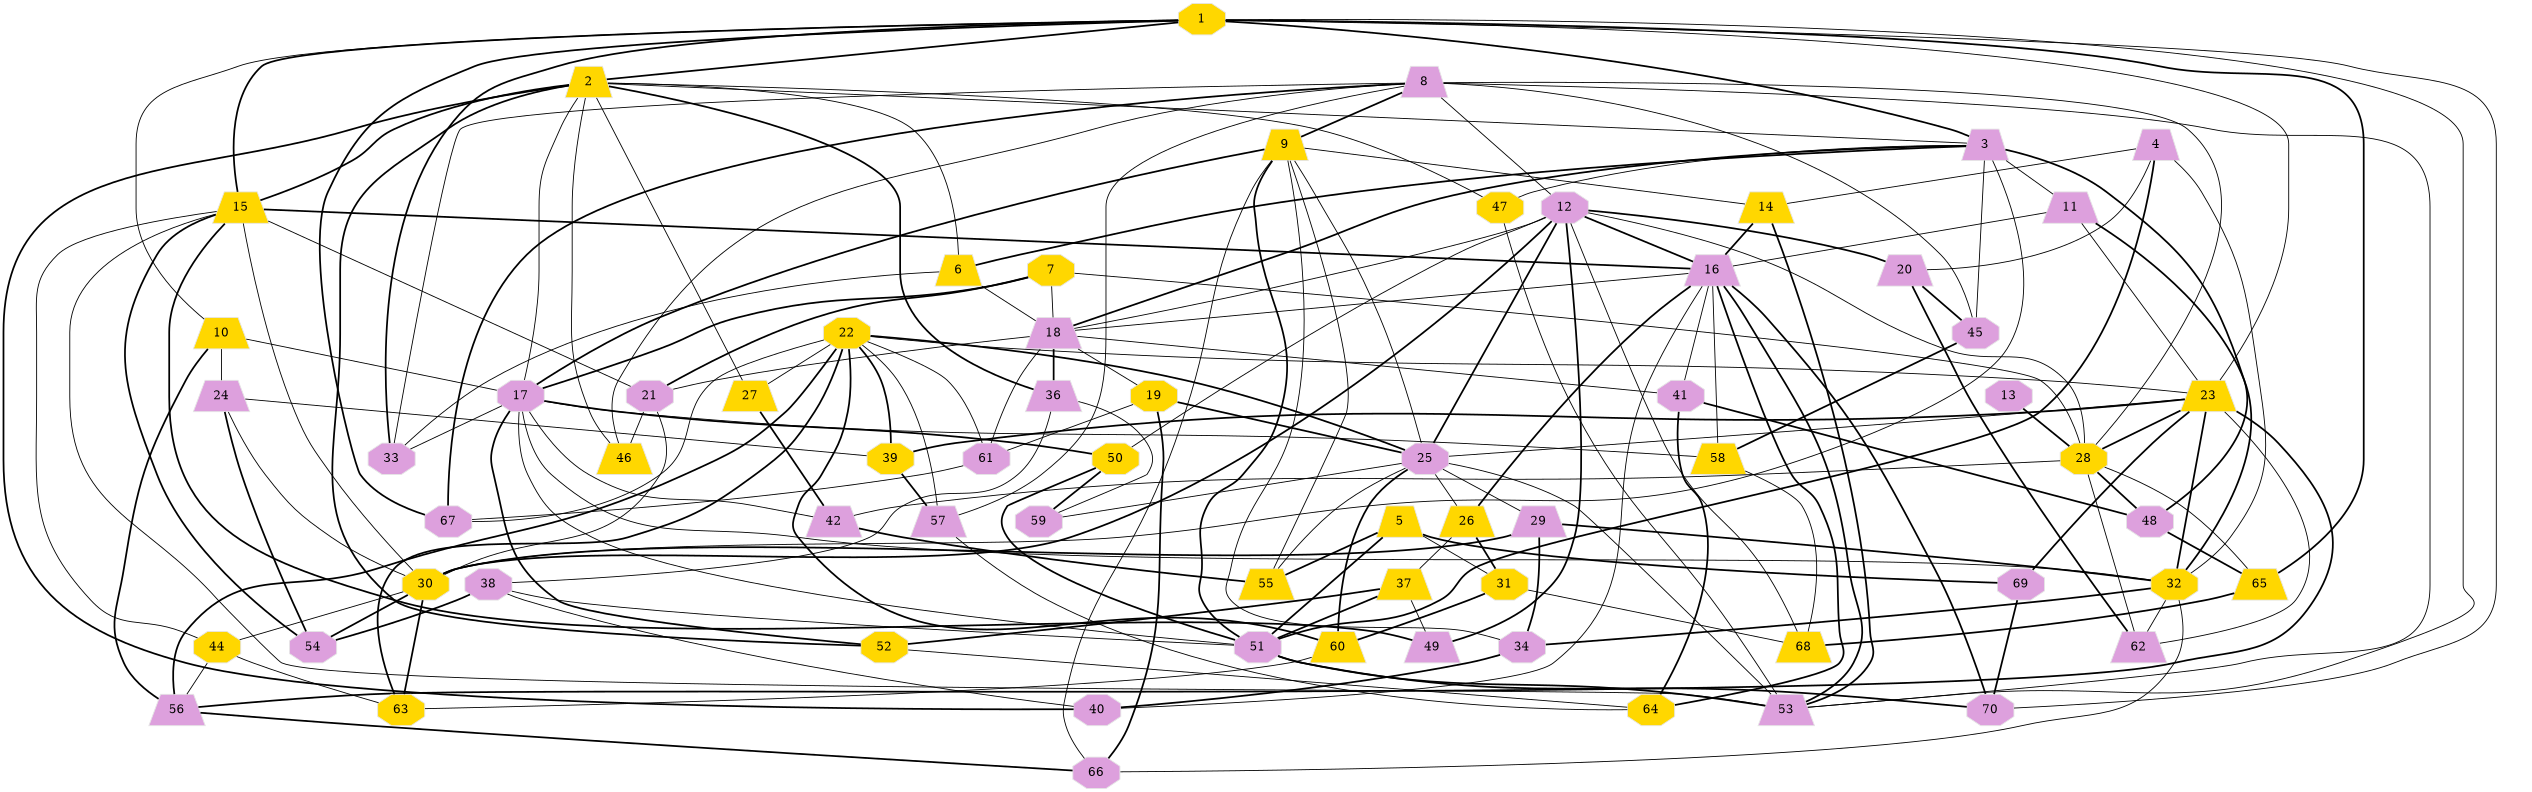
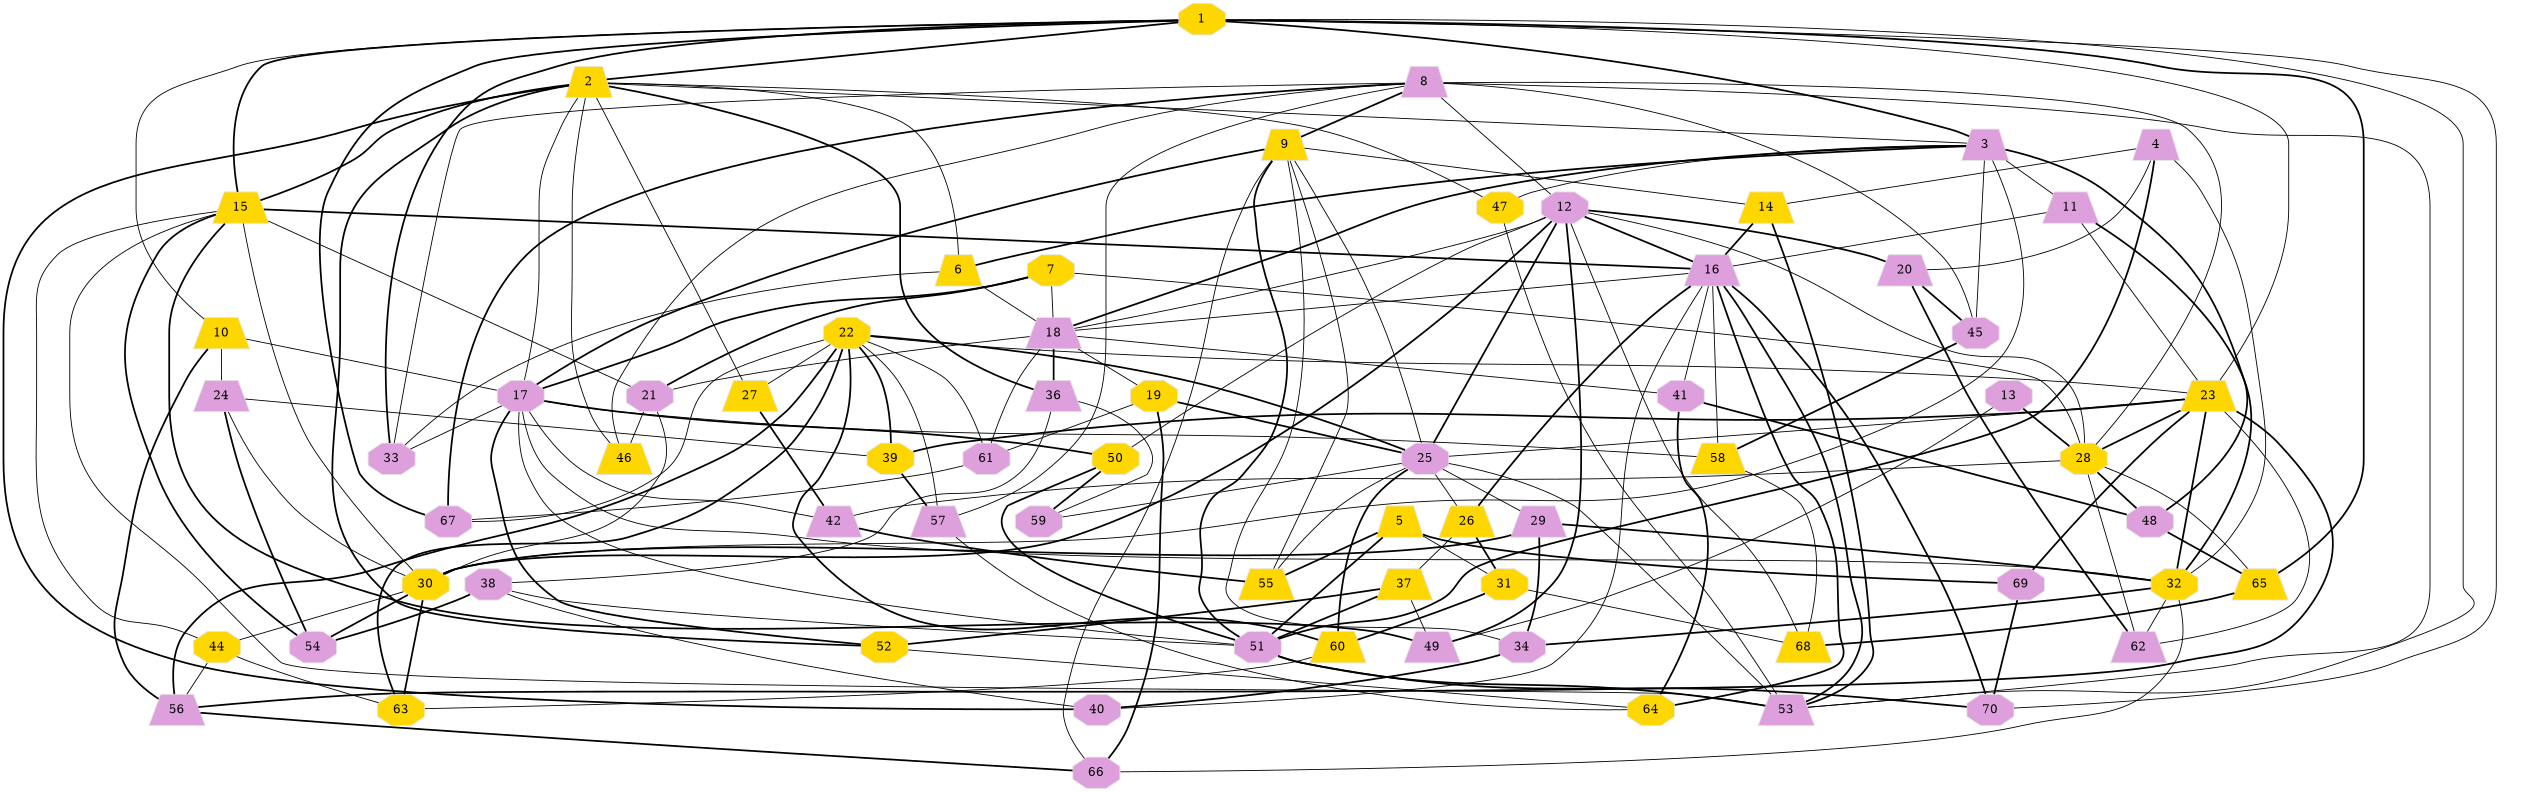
none -> (1733, 548)
